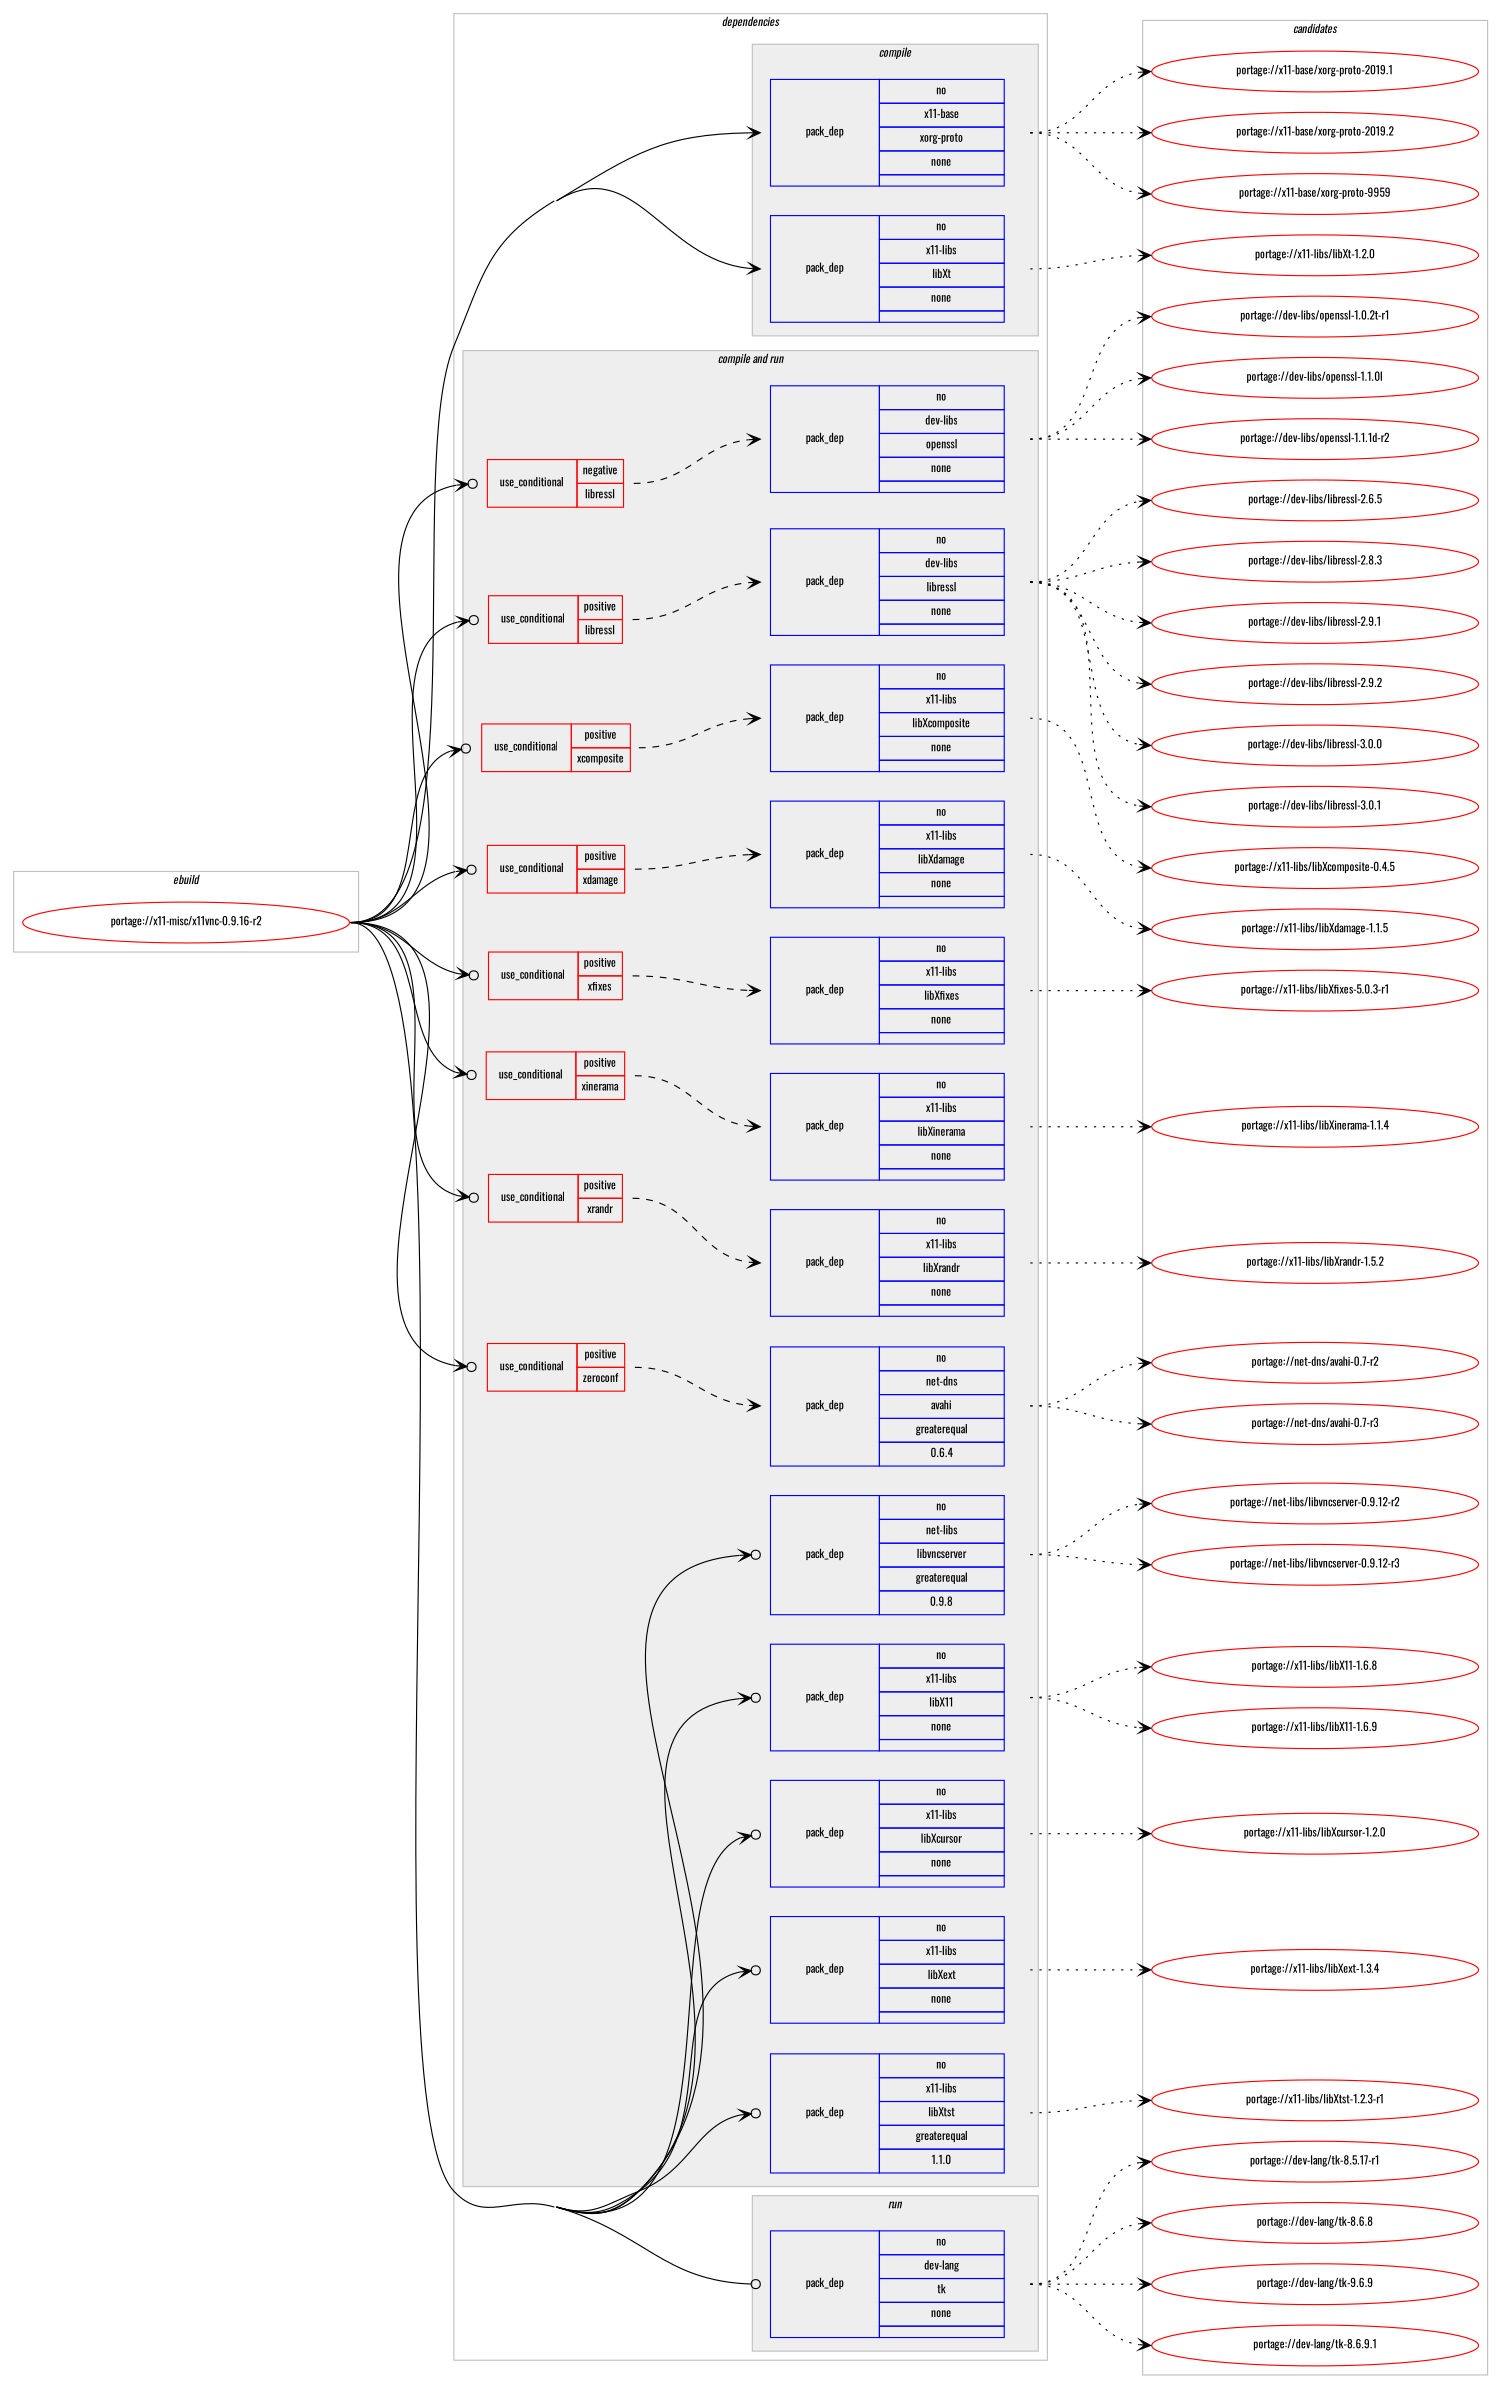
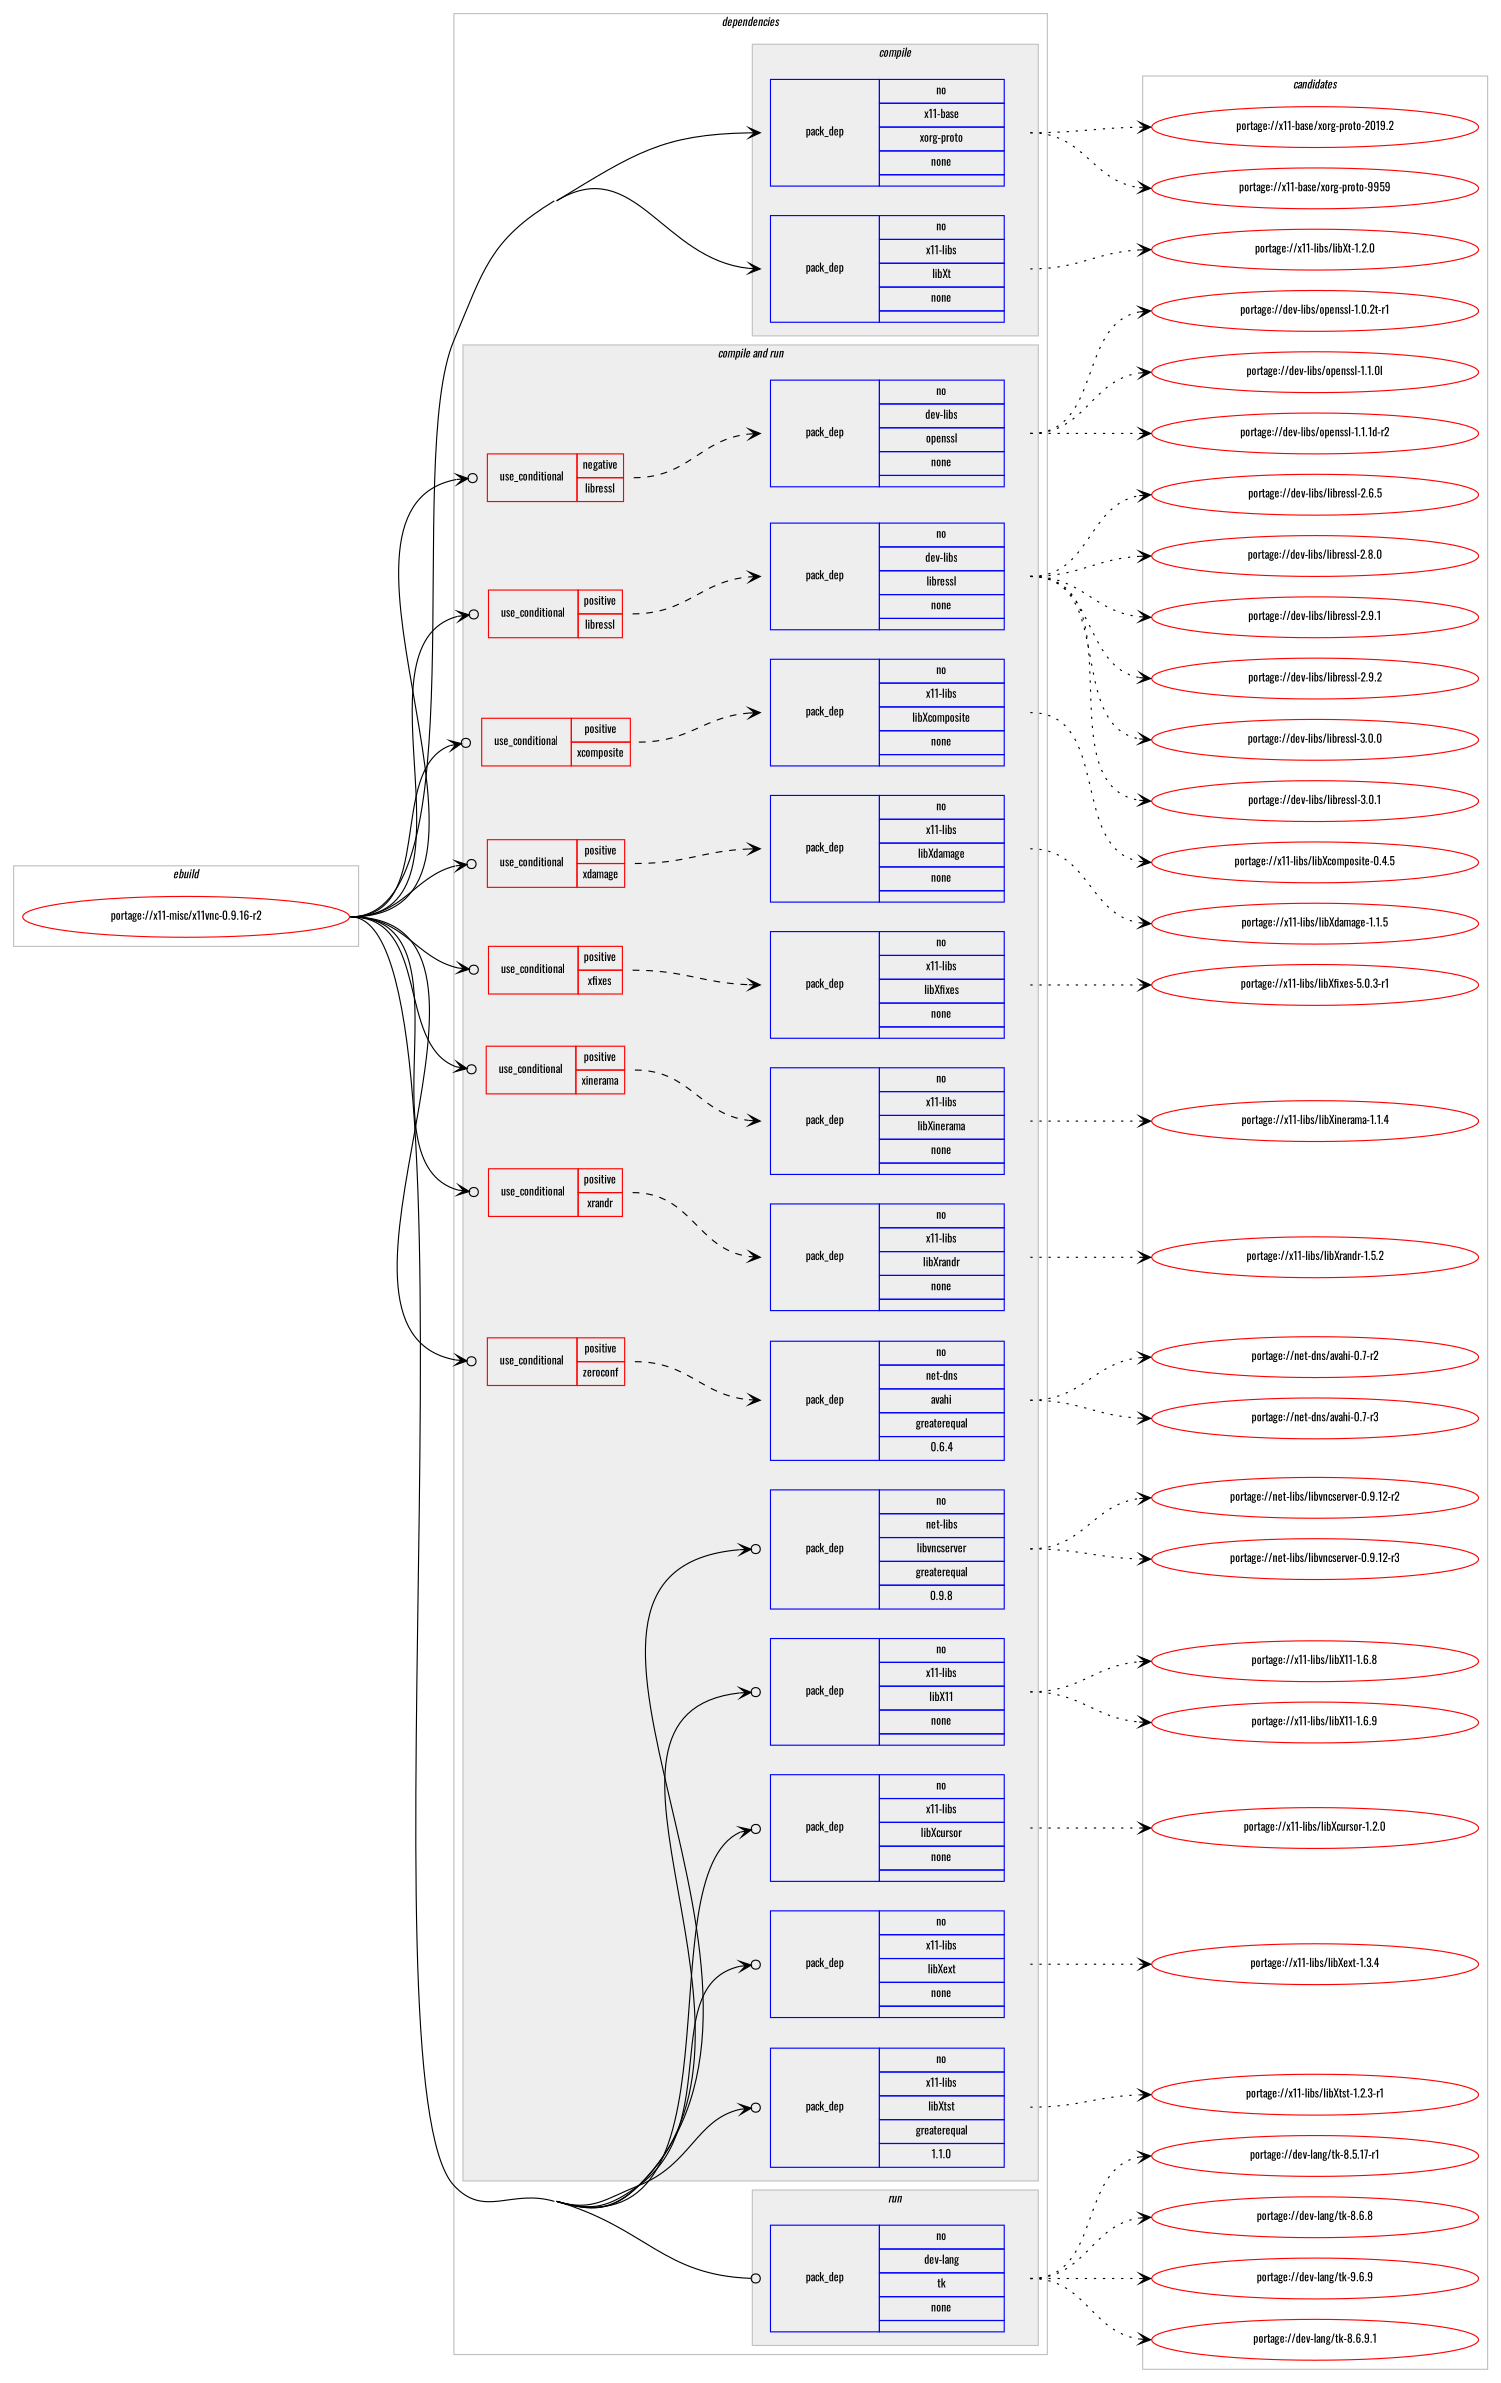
(1315, 71) -> none
(1315, 562) -> (1315, 556)
